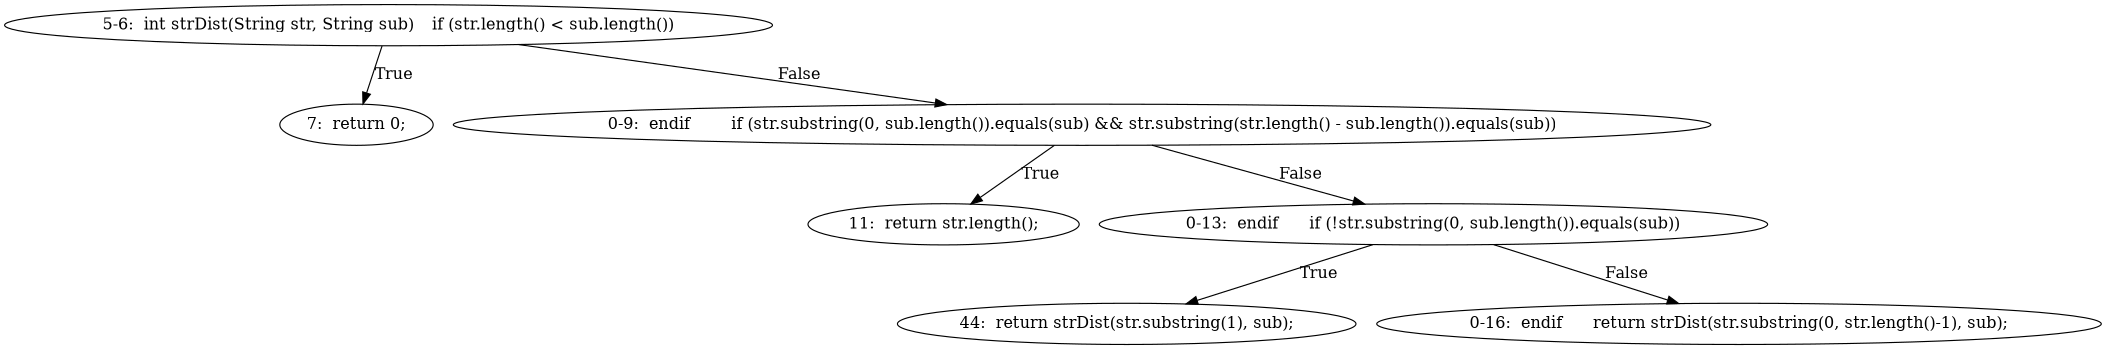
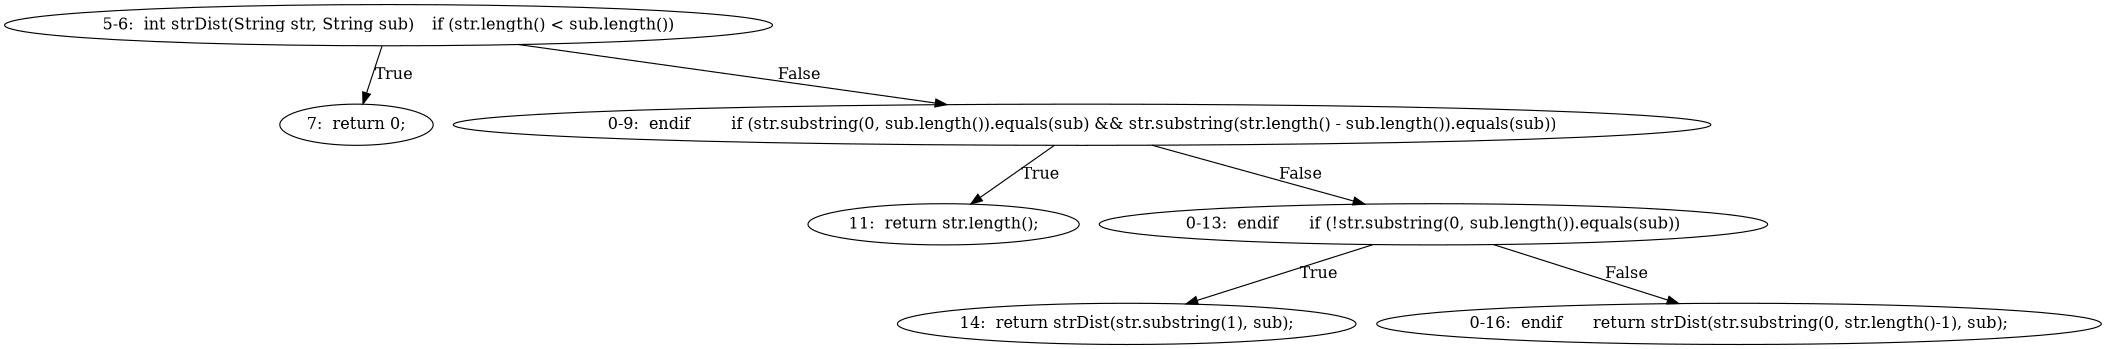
(1127, 324) -> (1127, 324)
